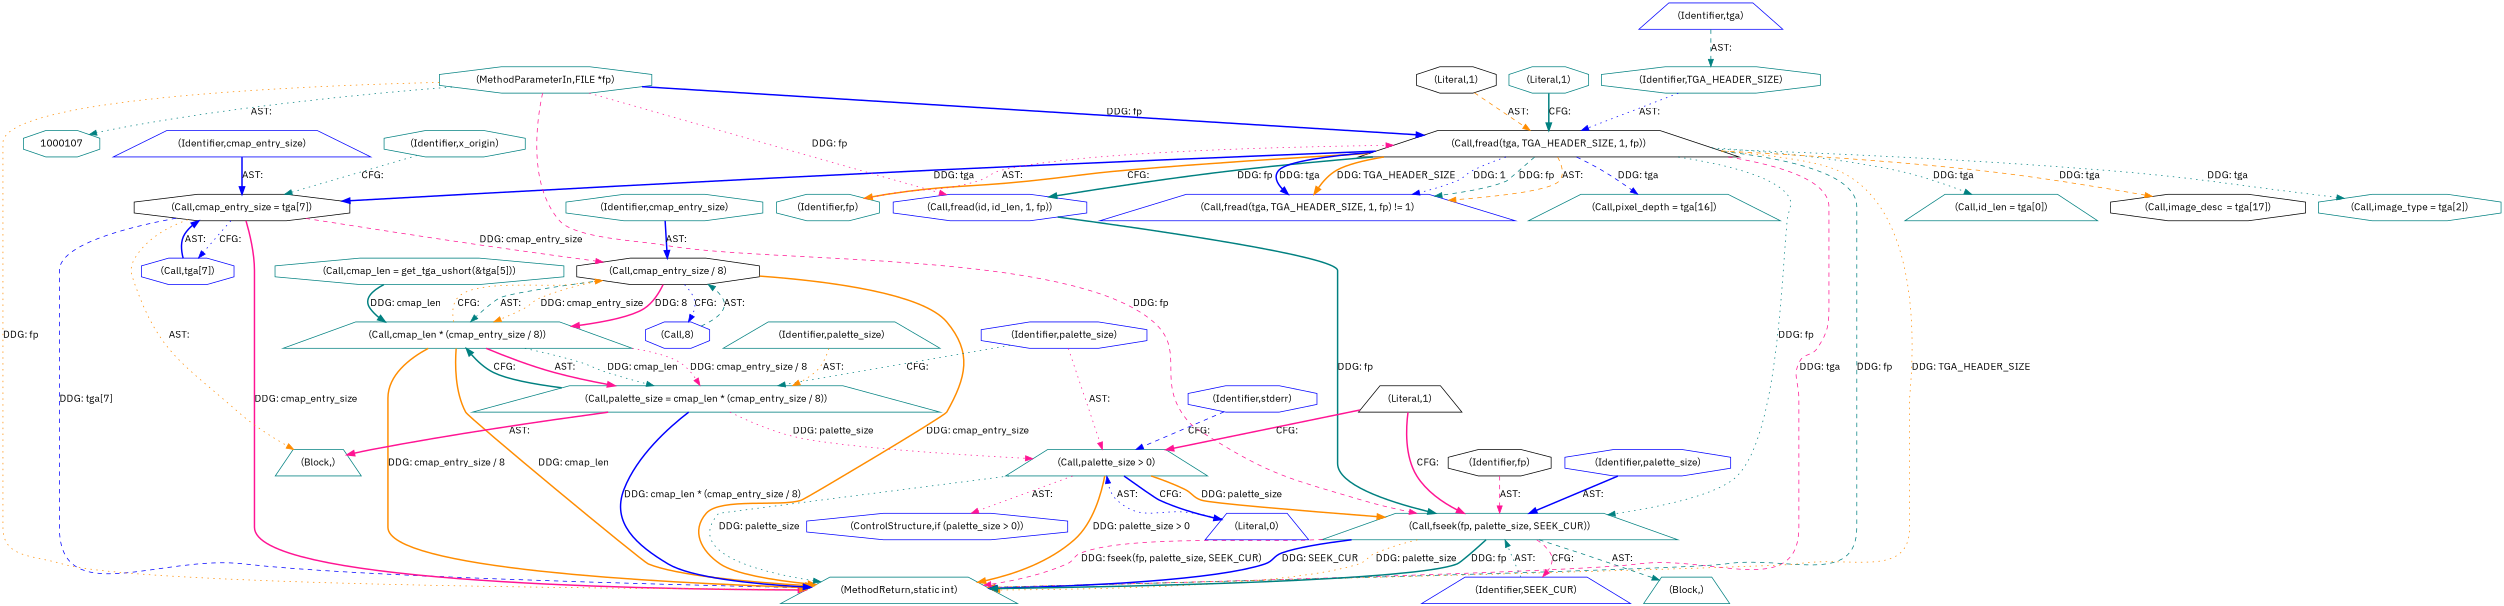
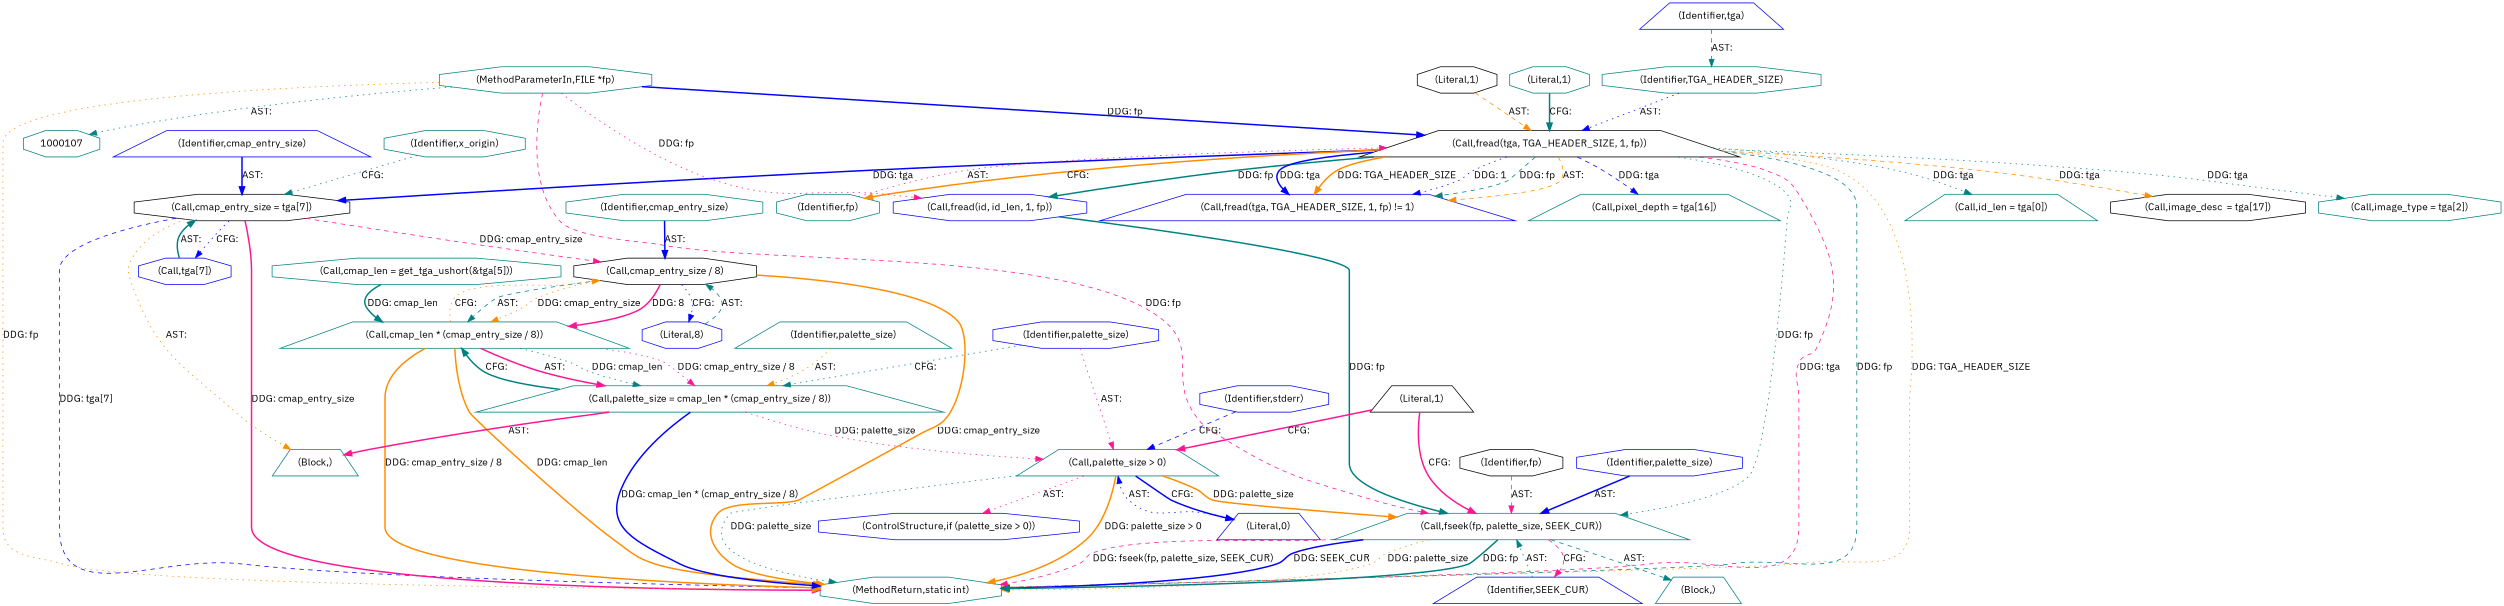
(182, 240) -> (178, 240)
(678, 335) -> (682, 335)
(899, 590) -> (911, 590)
